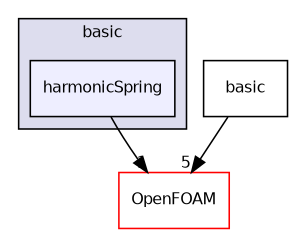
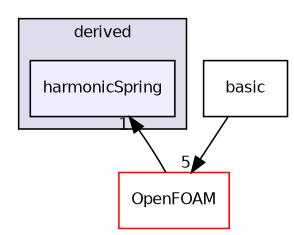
(103, 33) -> (103, 33)
(124, 139) -> (153, 151)
